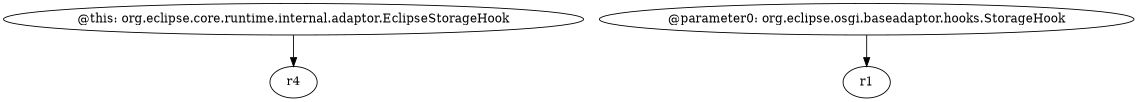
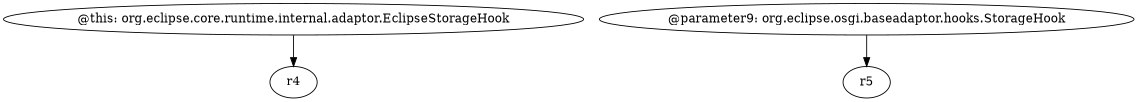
(867, 19) -> (867, 19)
(867, 82) -> (867, 82)
